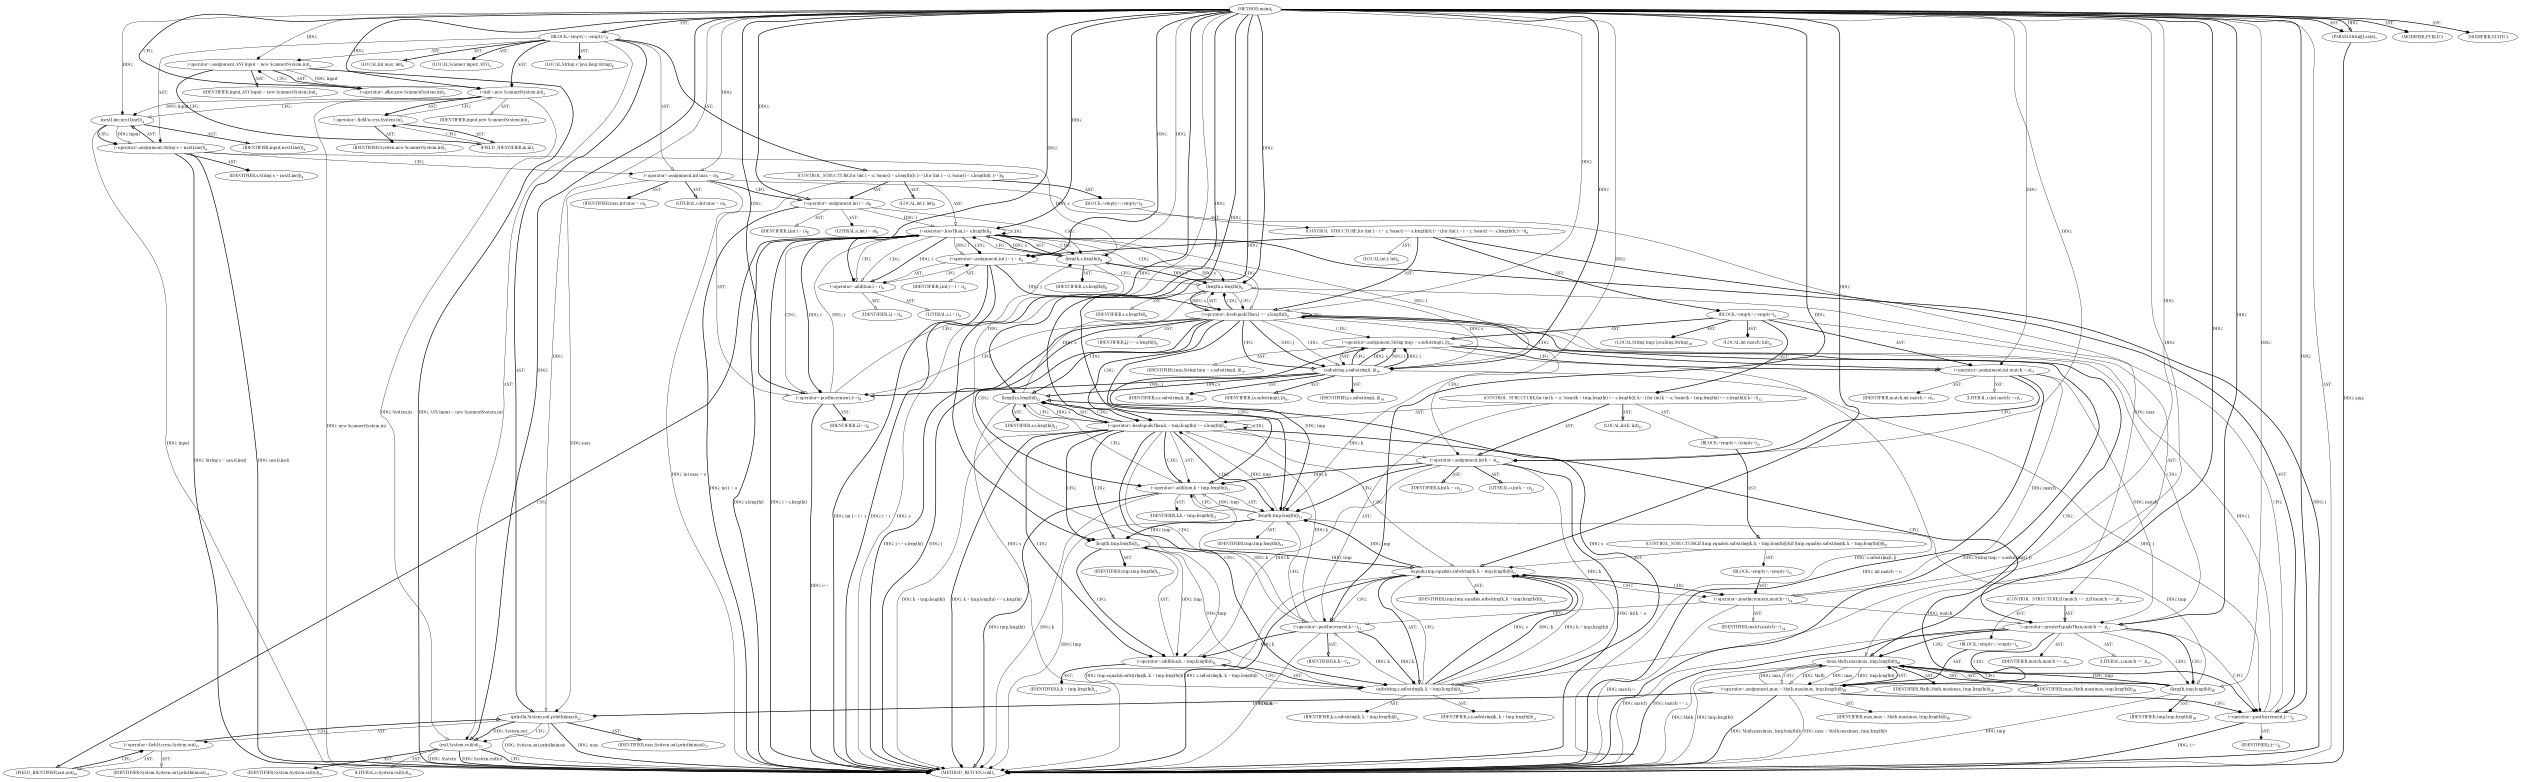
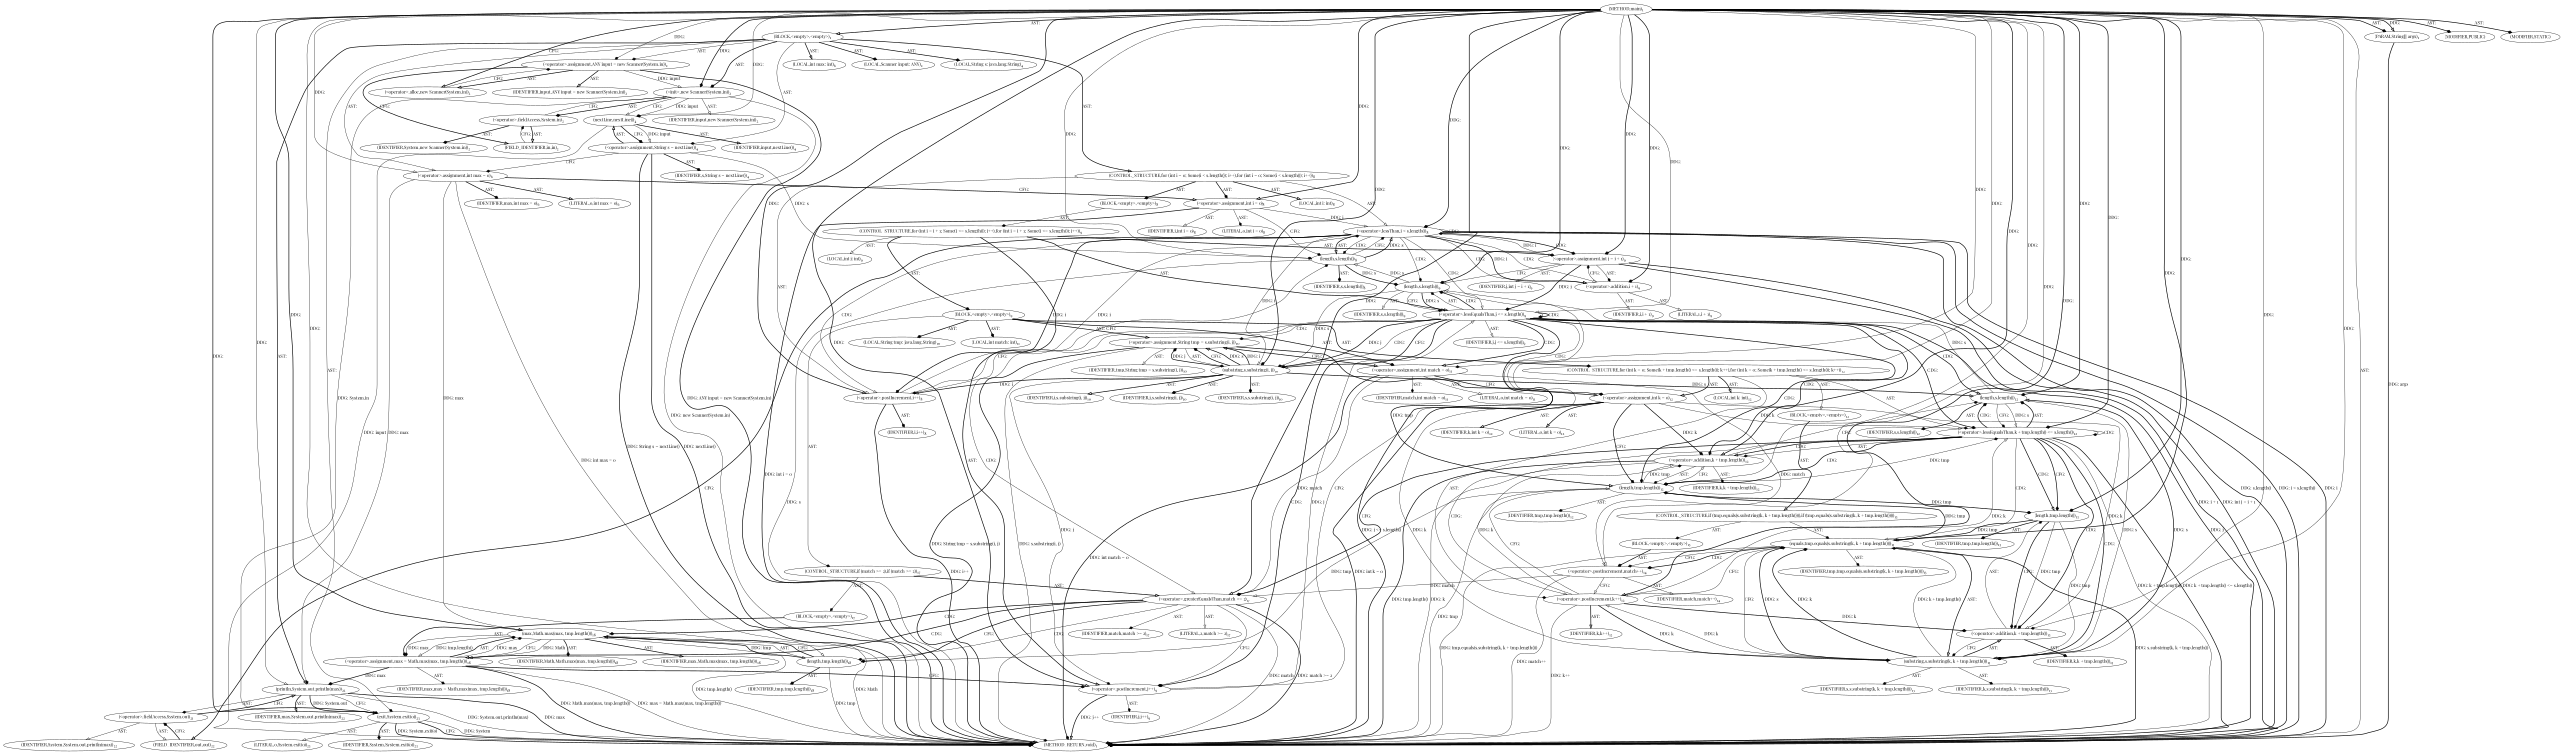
(1318, 445) -> (1815, 425)
